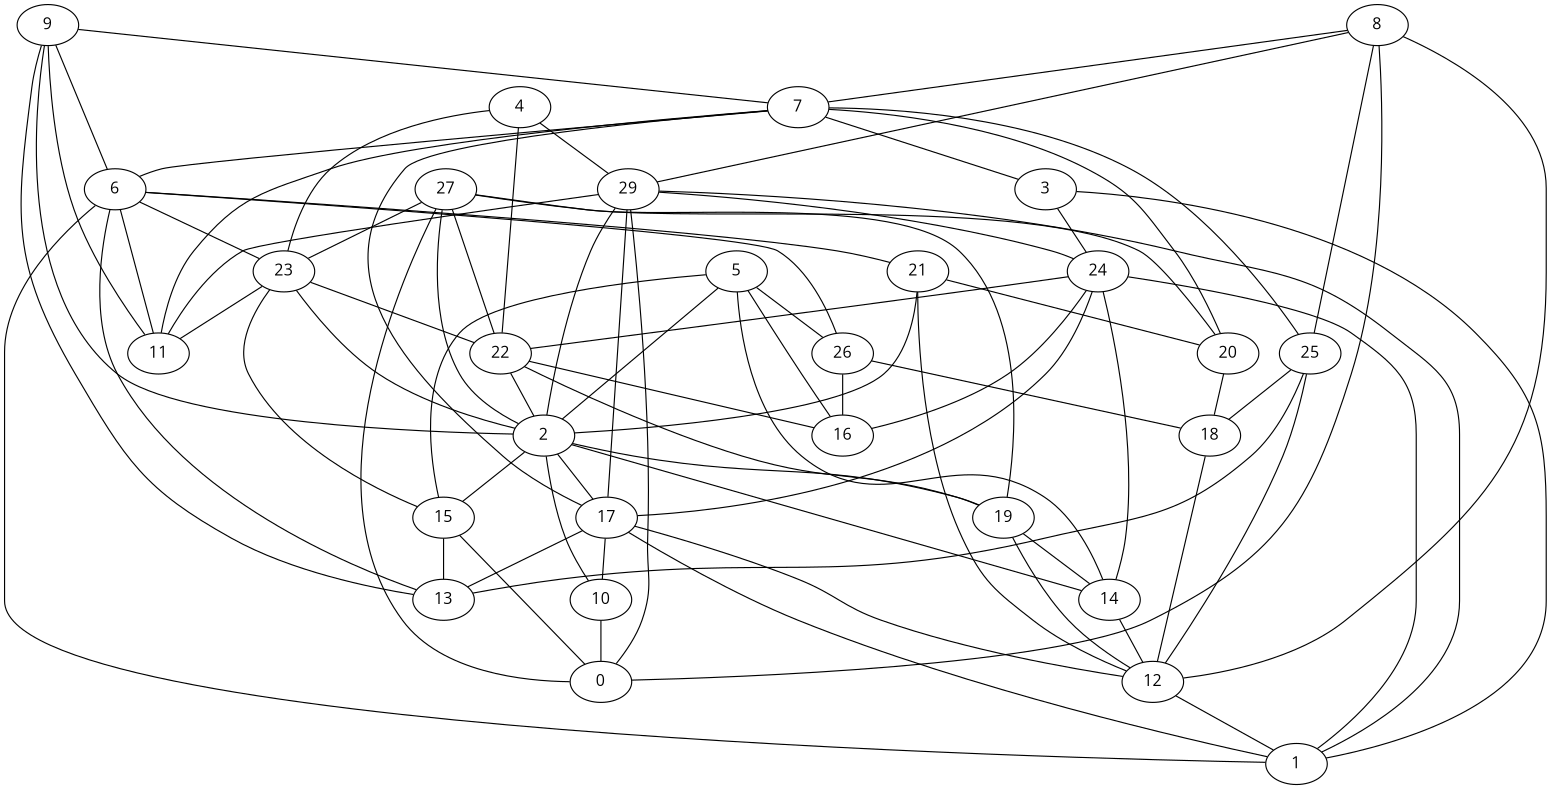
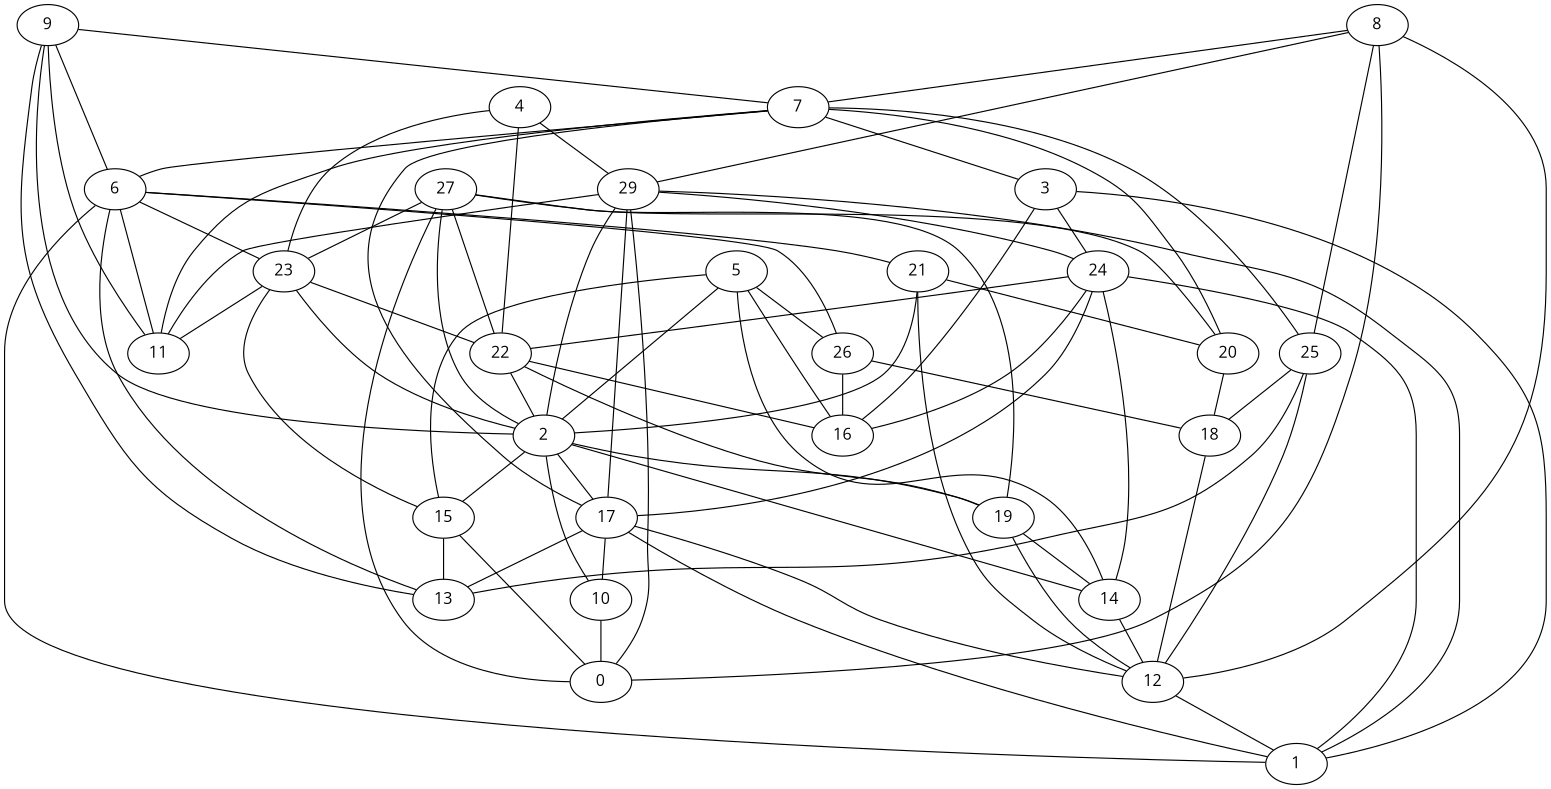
none -> (956, 321)
